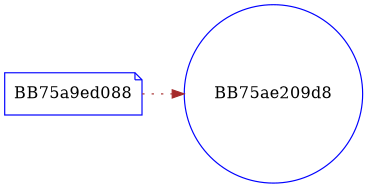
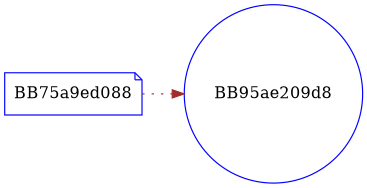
(273, 94) -> (273, 94)
